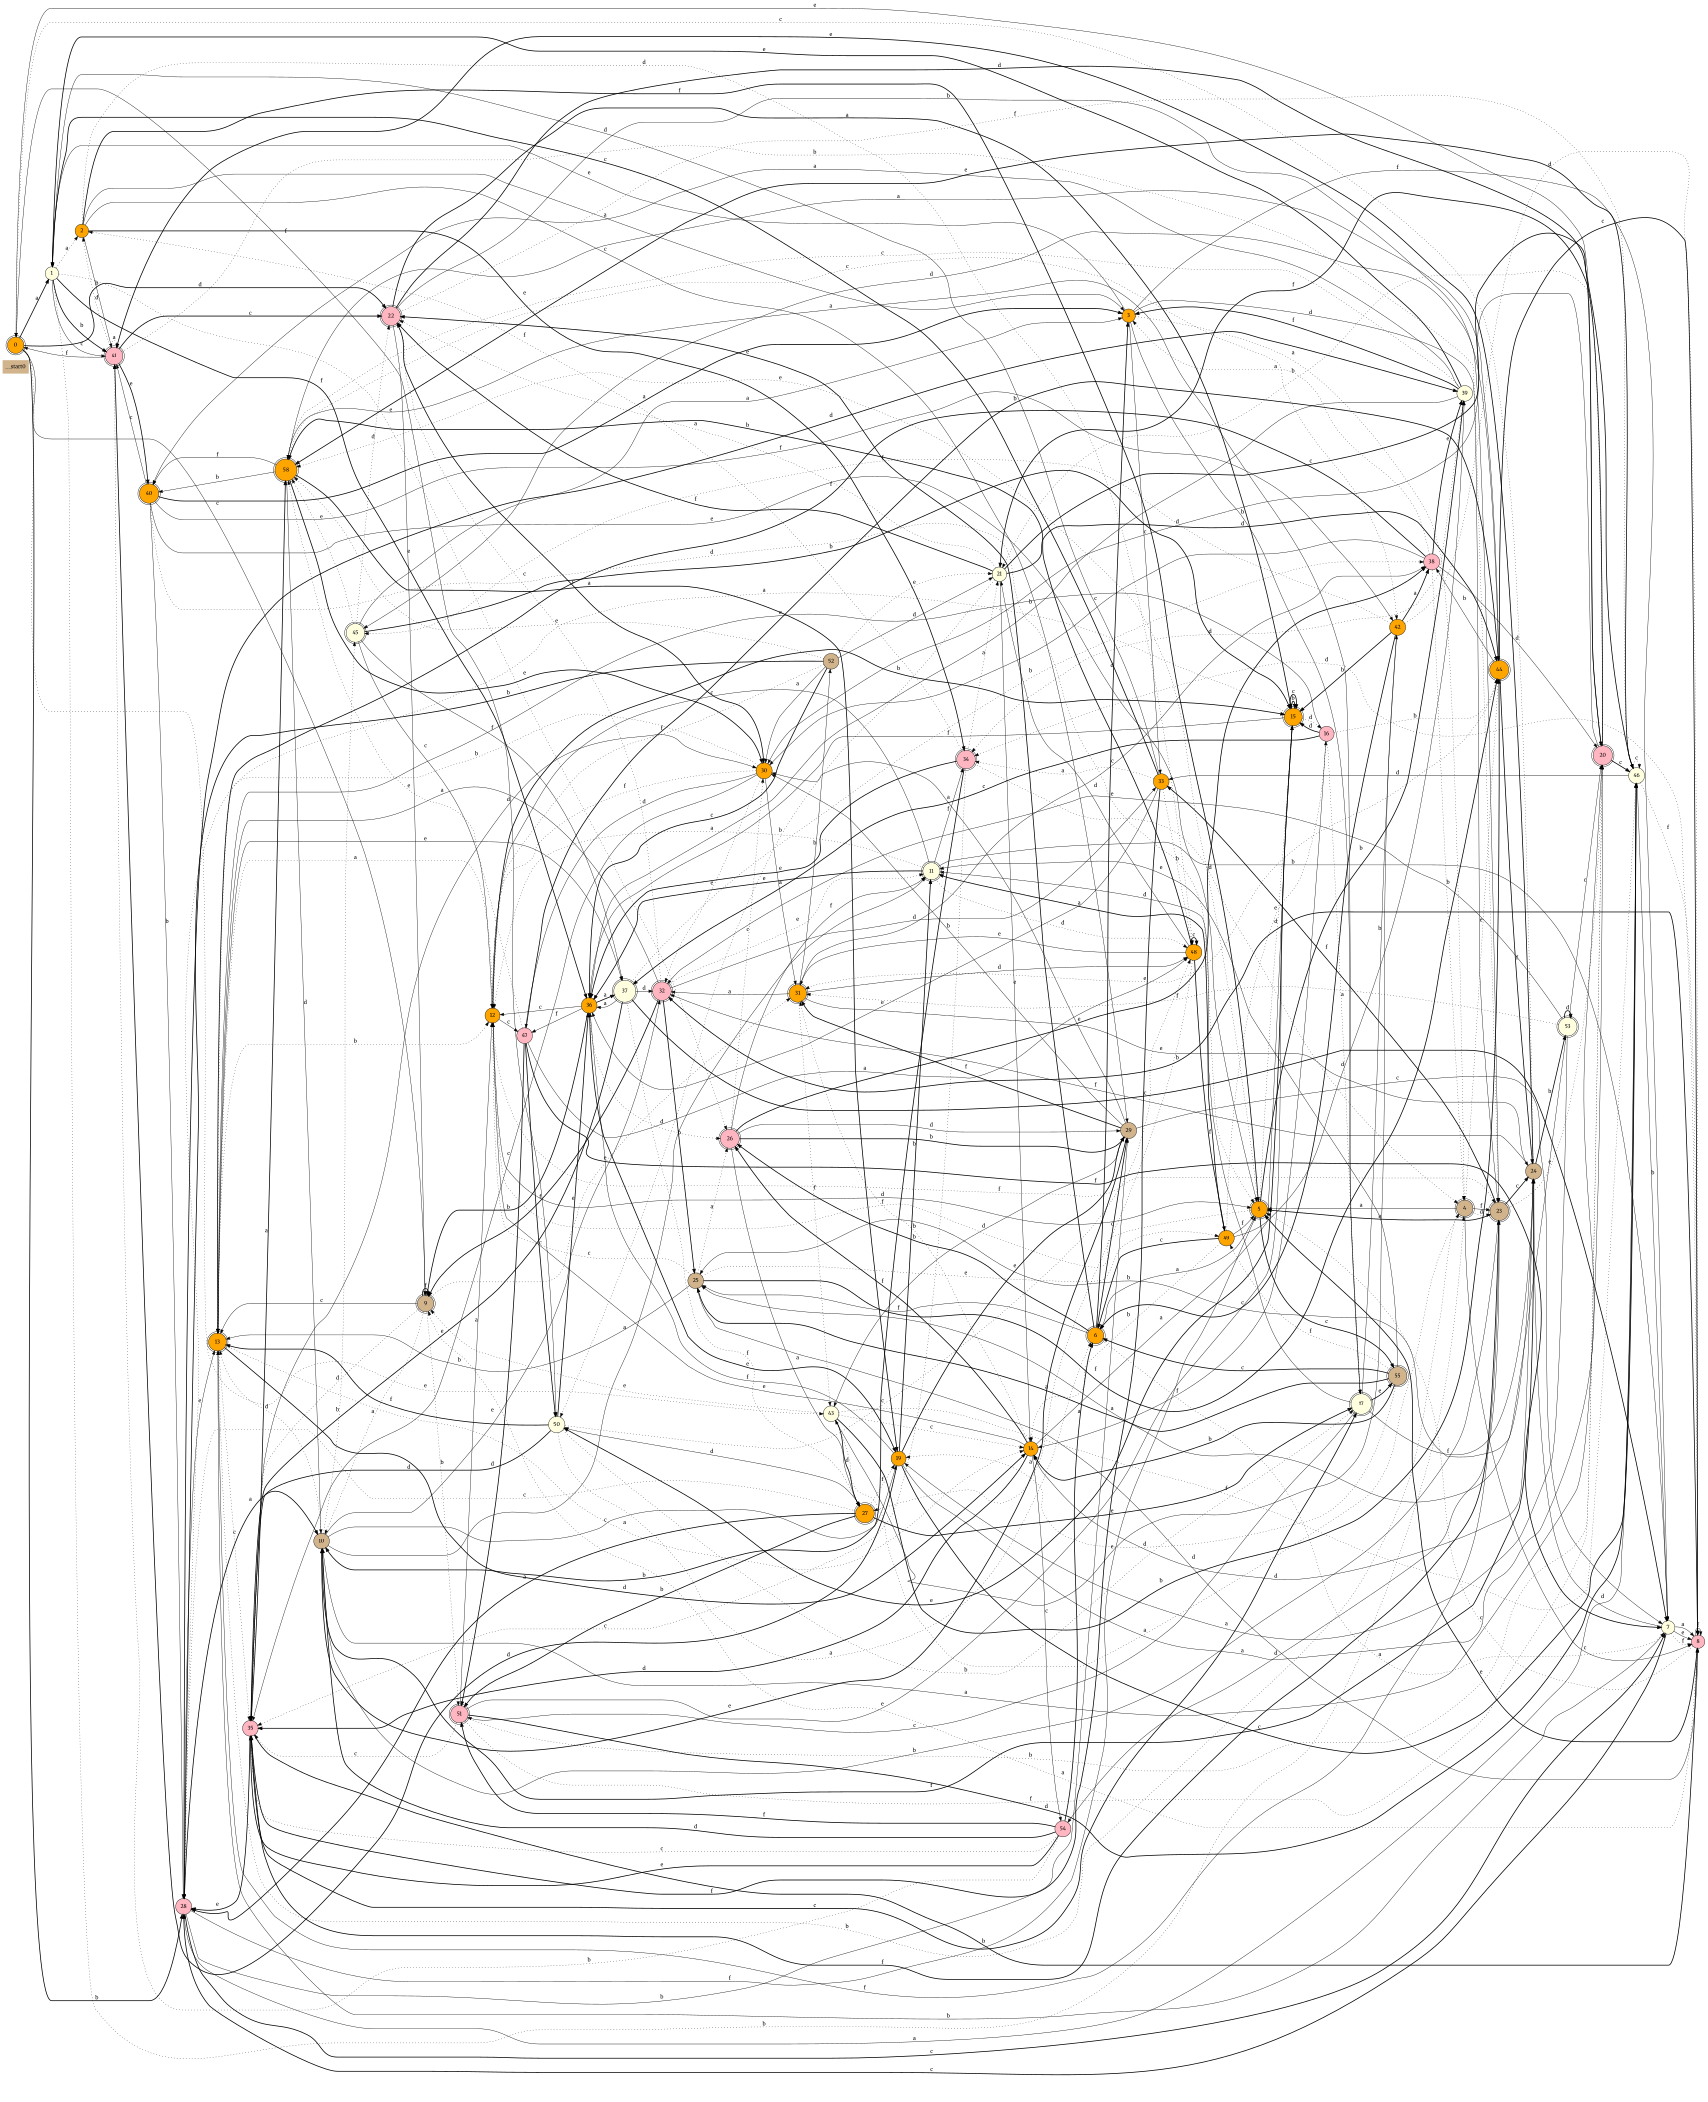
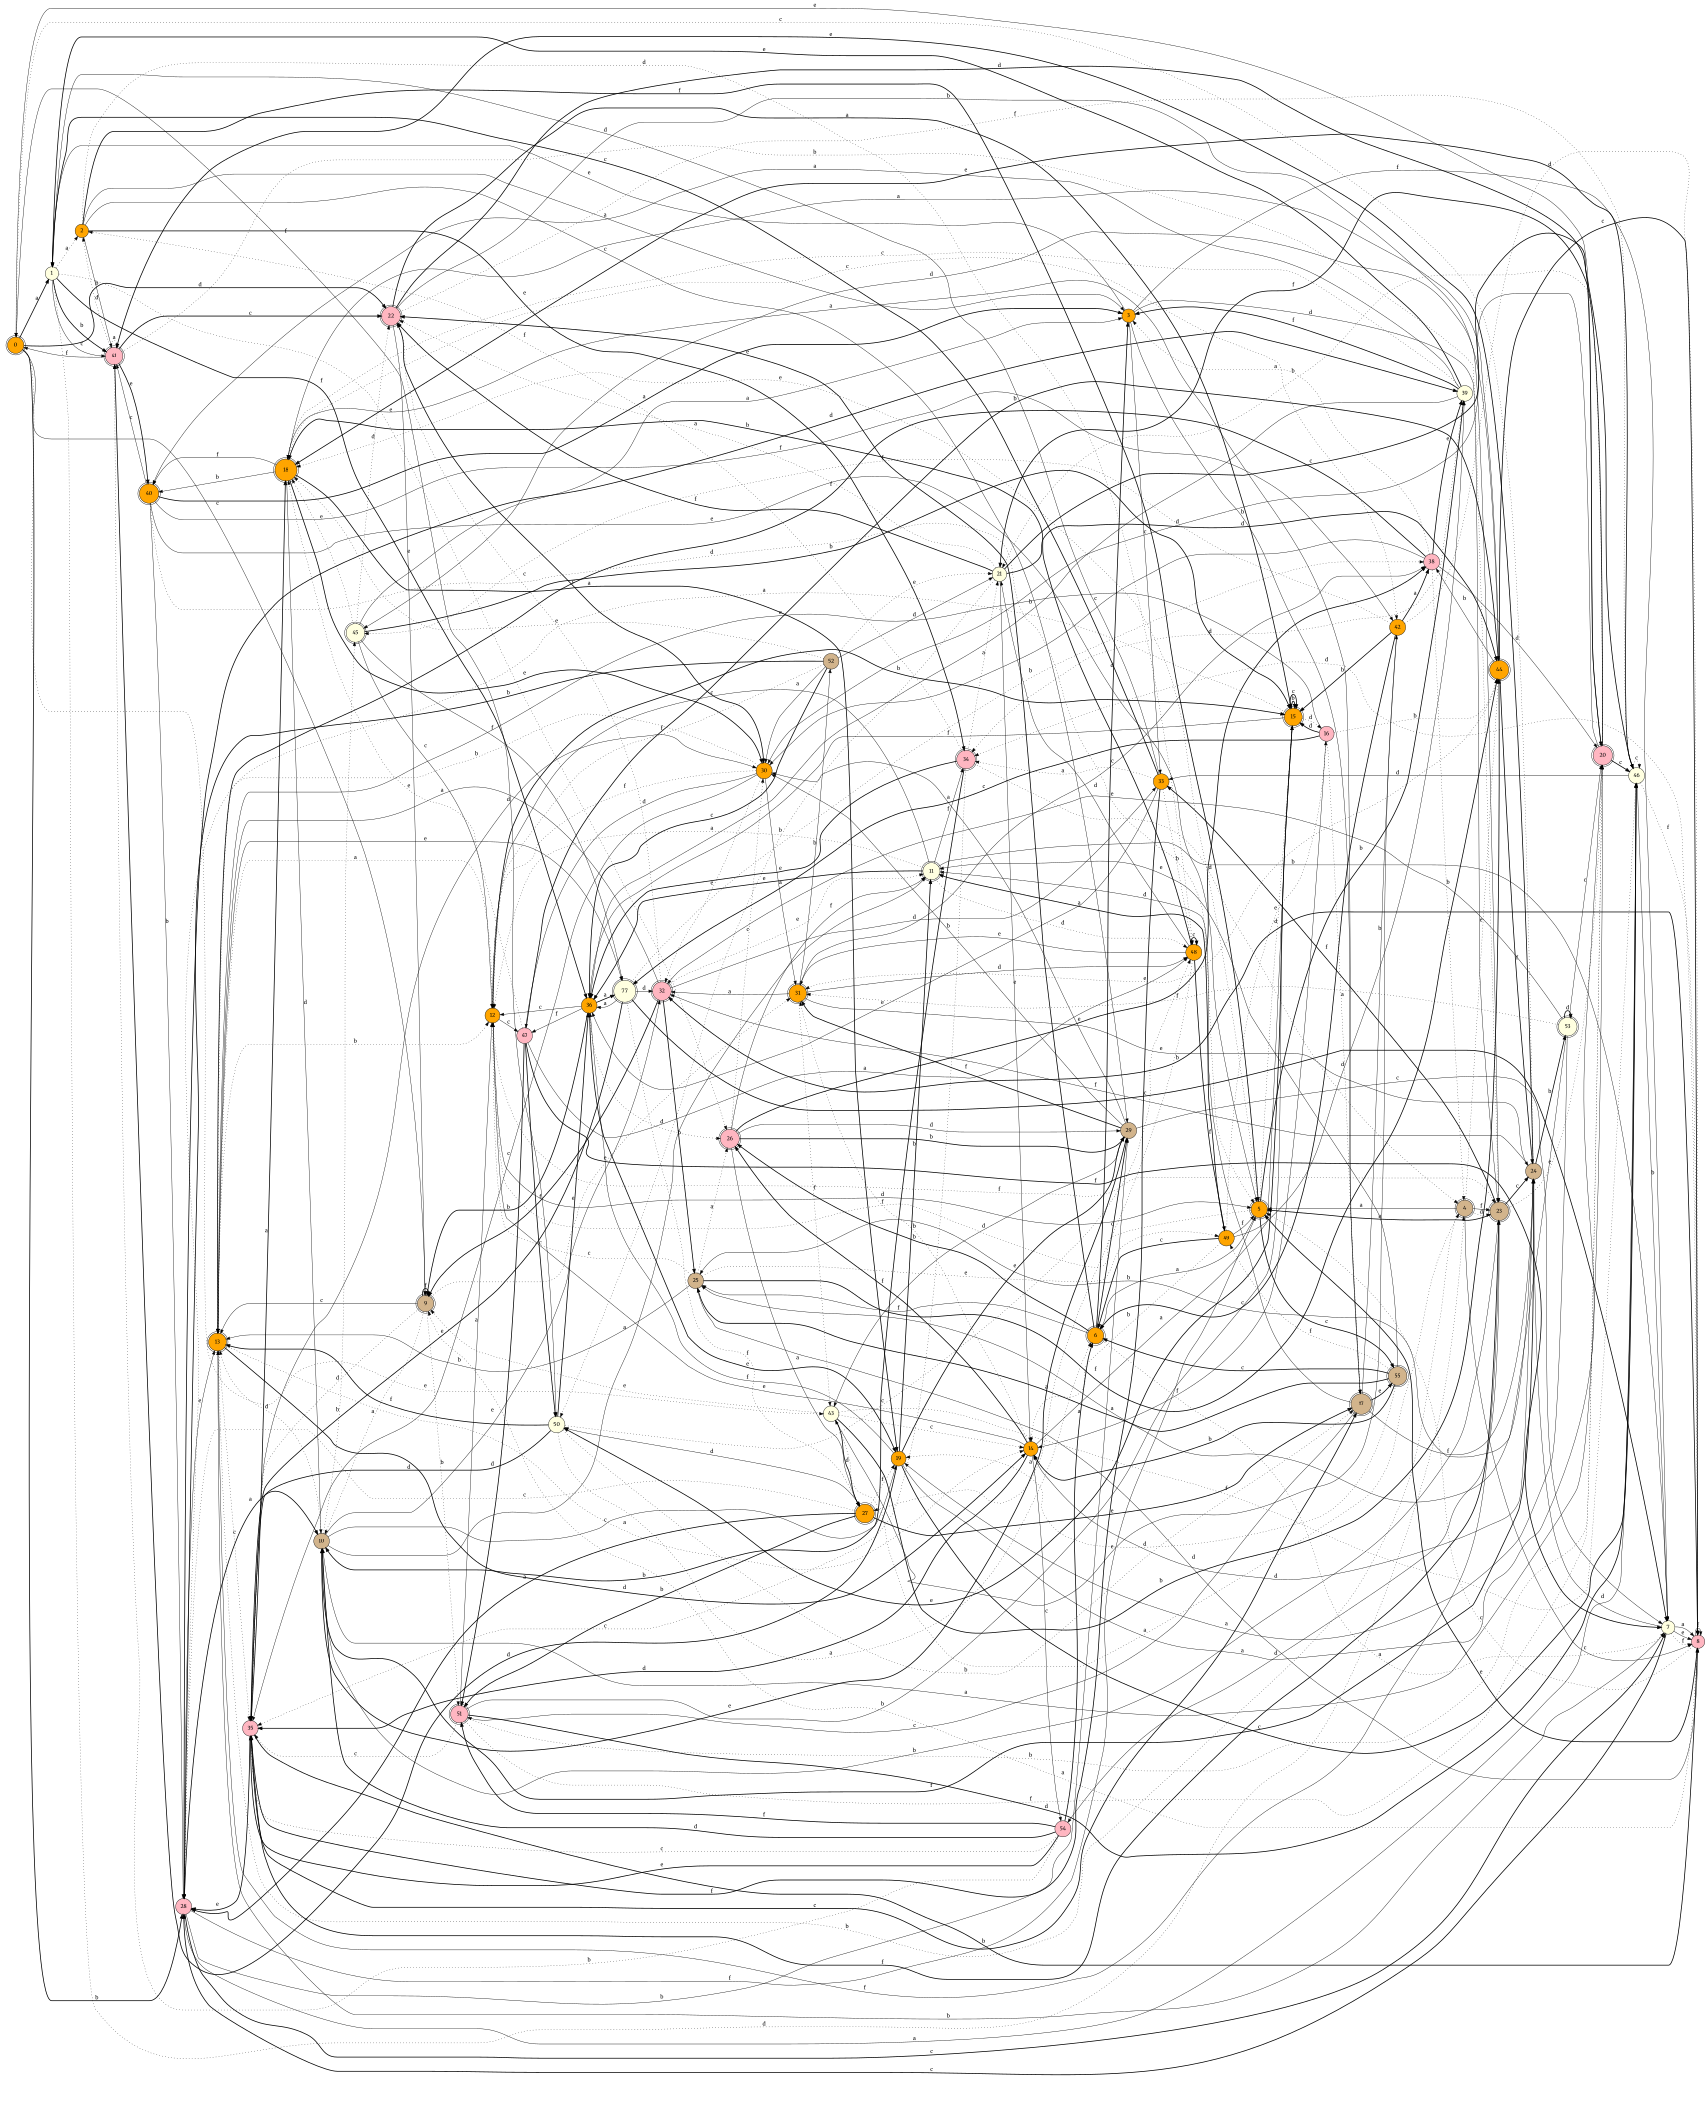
(16, 367) -> none
(286, 470) -> (286, 470)
(1450, 669) -> none
(625, 991) -> (625, 991)
(1361, 1404) -> (1361, 1404)
(883, 1704) -> (883, 1704)
(764, 2024) -> (764, 2024)
